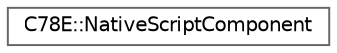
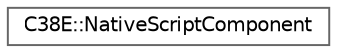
(169, 26) -> (169, 26)
